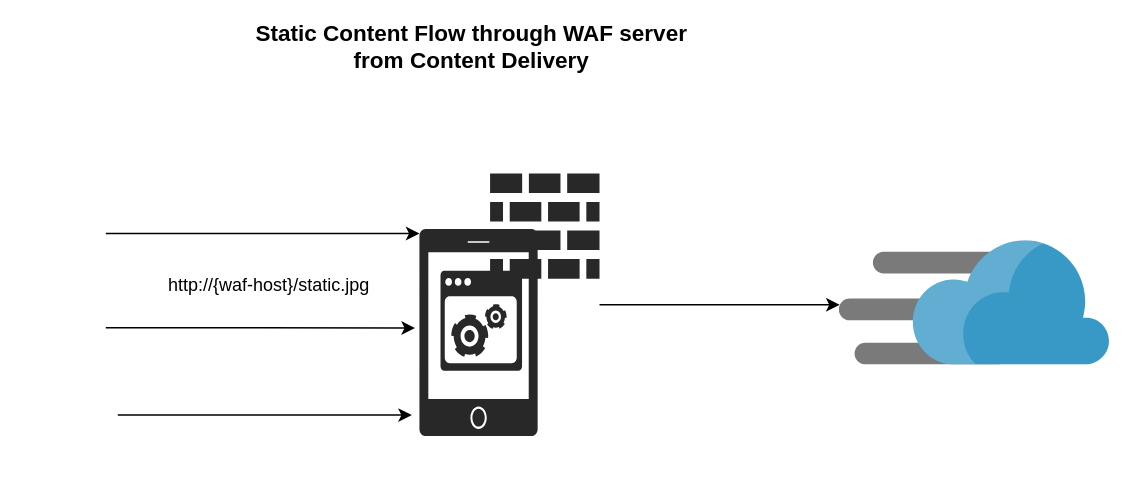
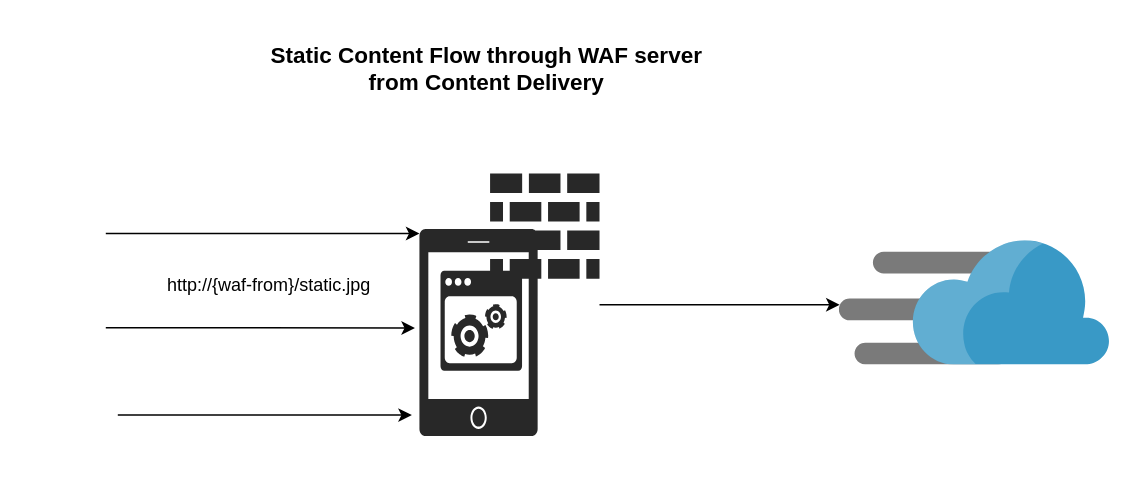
(472, 46) -> (487, 68)
(269, 286) -> (269, 286)
